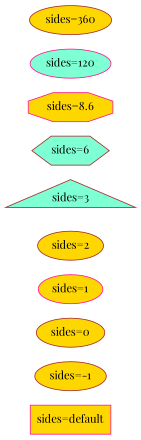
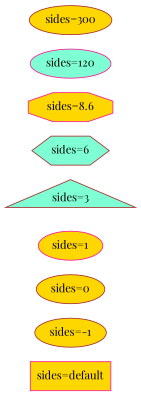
(71, 20) -> (71, 20)
(71, 246) -> none
